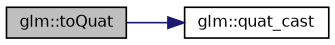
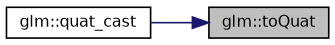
(147, 23) -> (172, 23)
